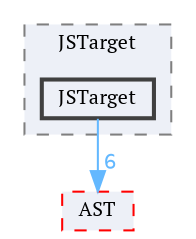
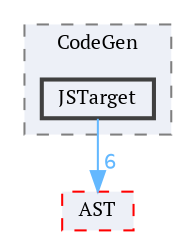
(98, 44) -> (98, 44)
